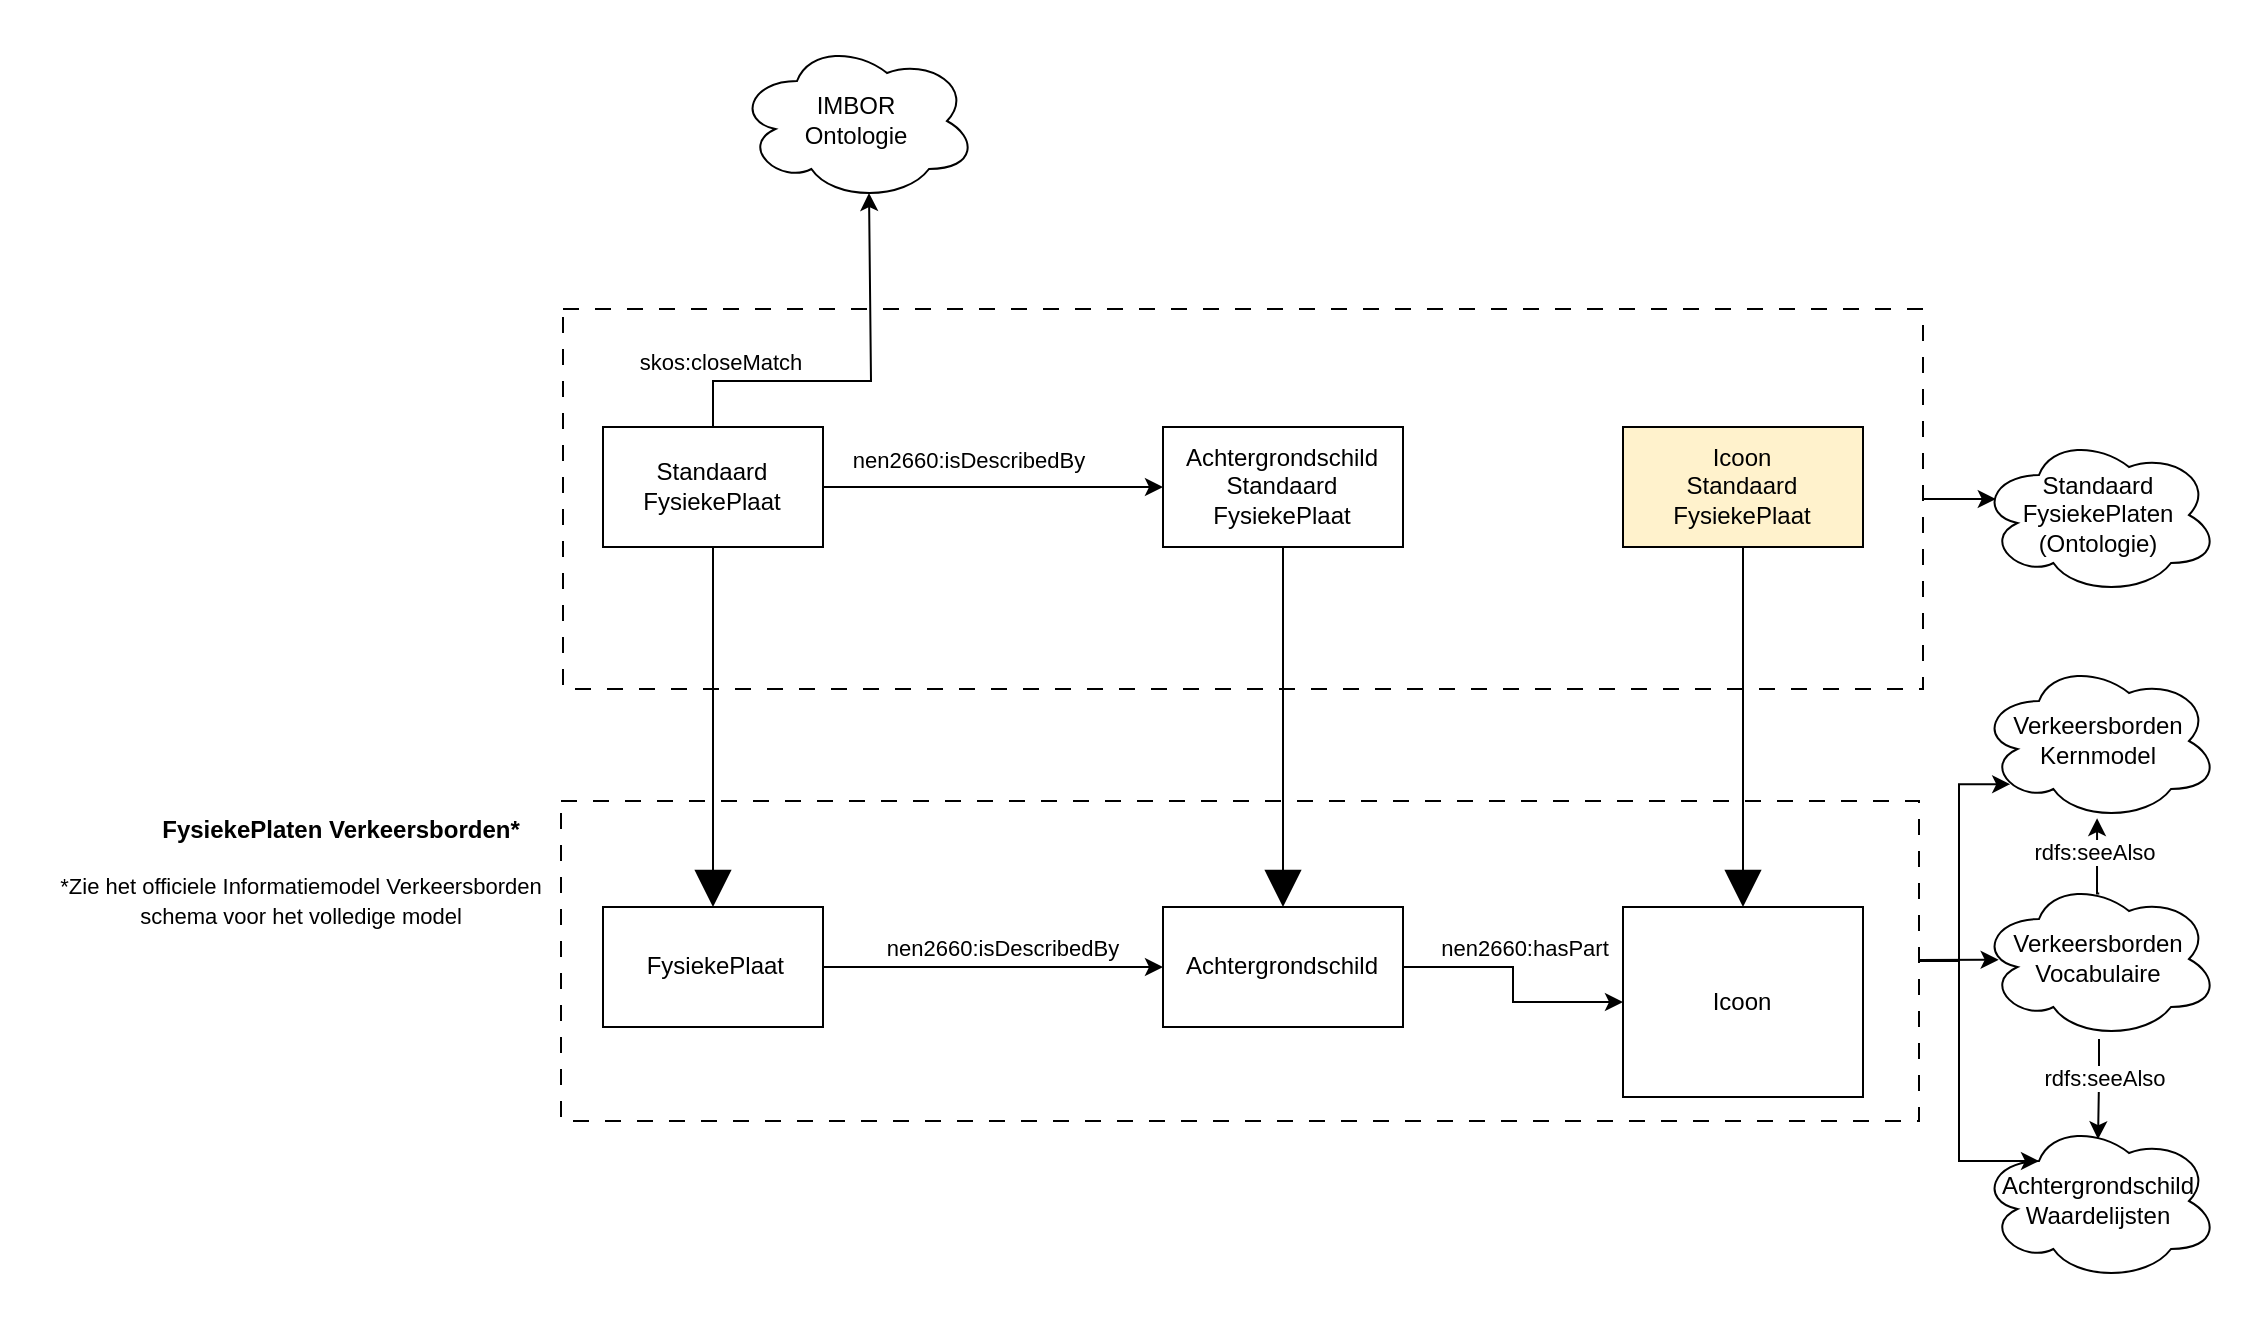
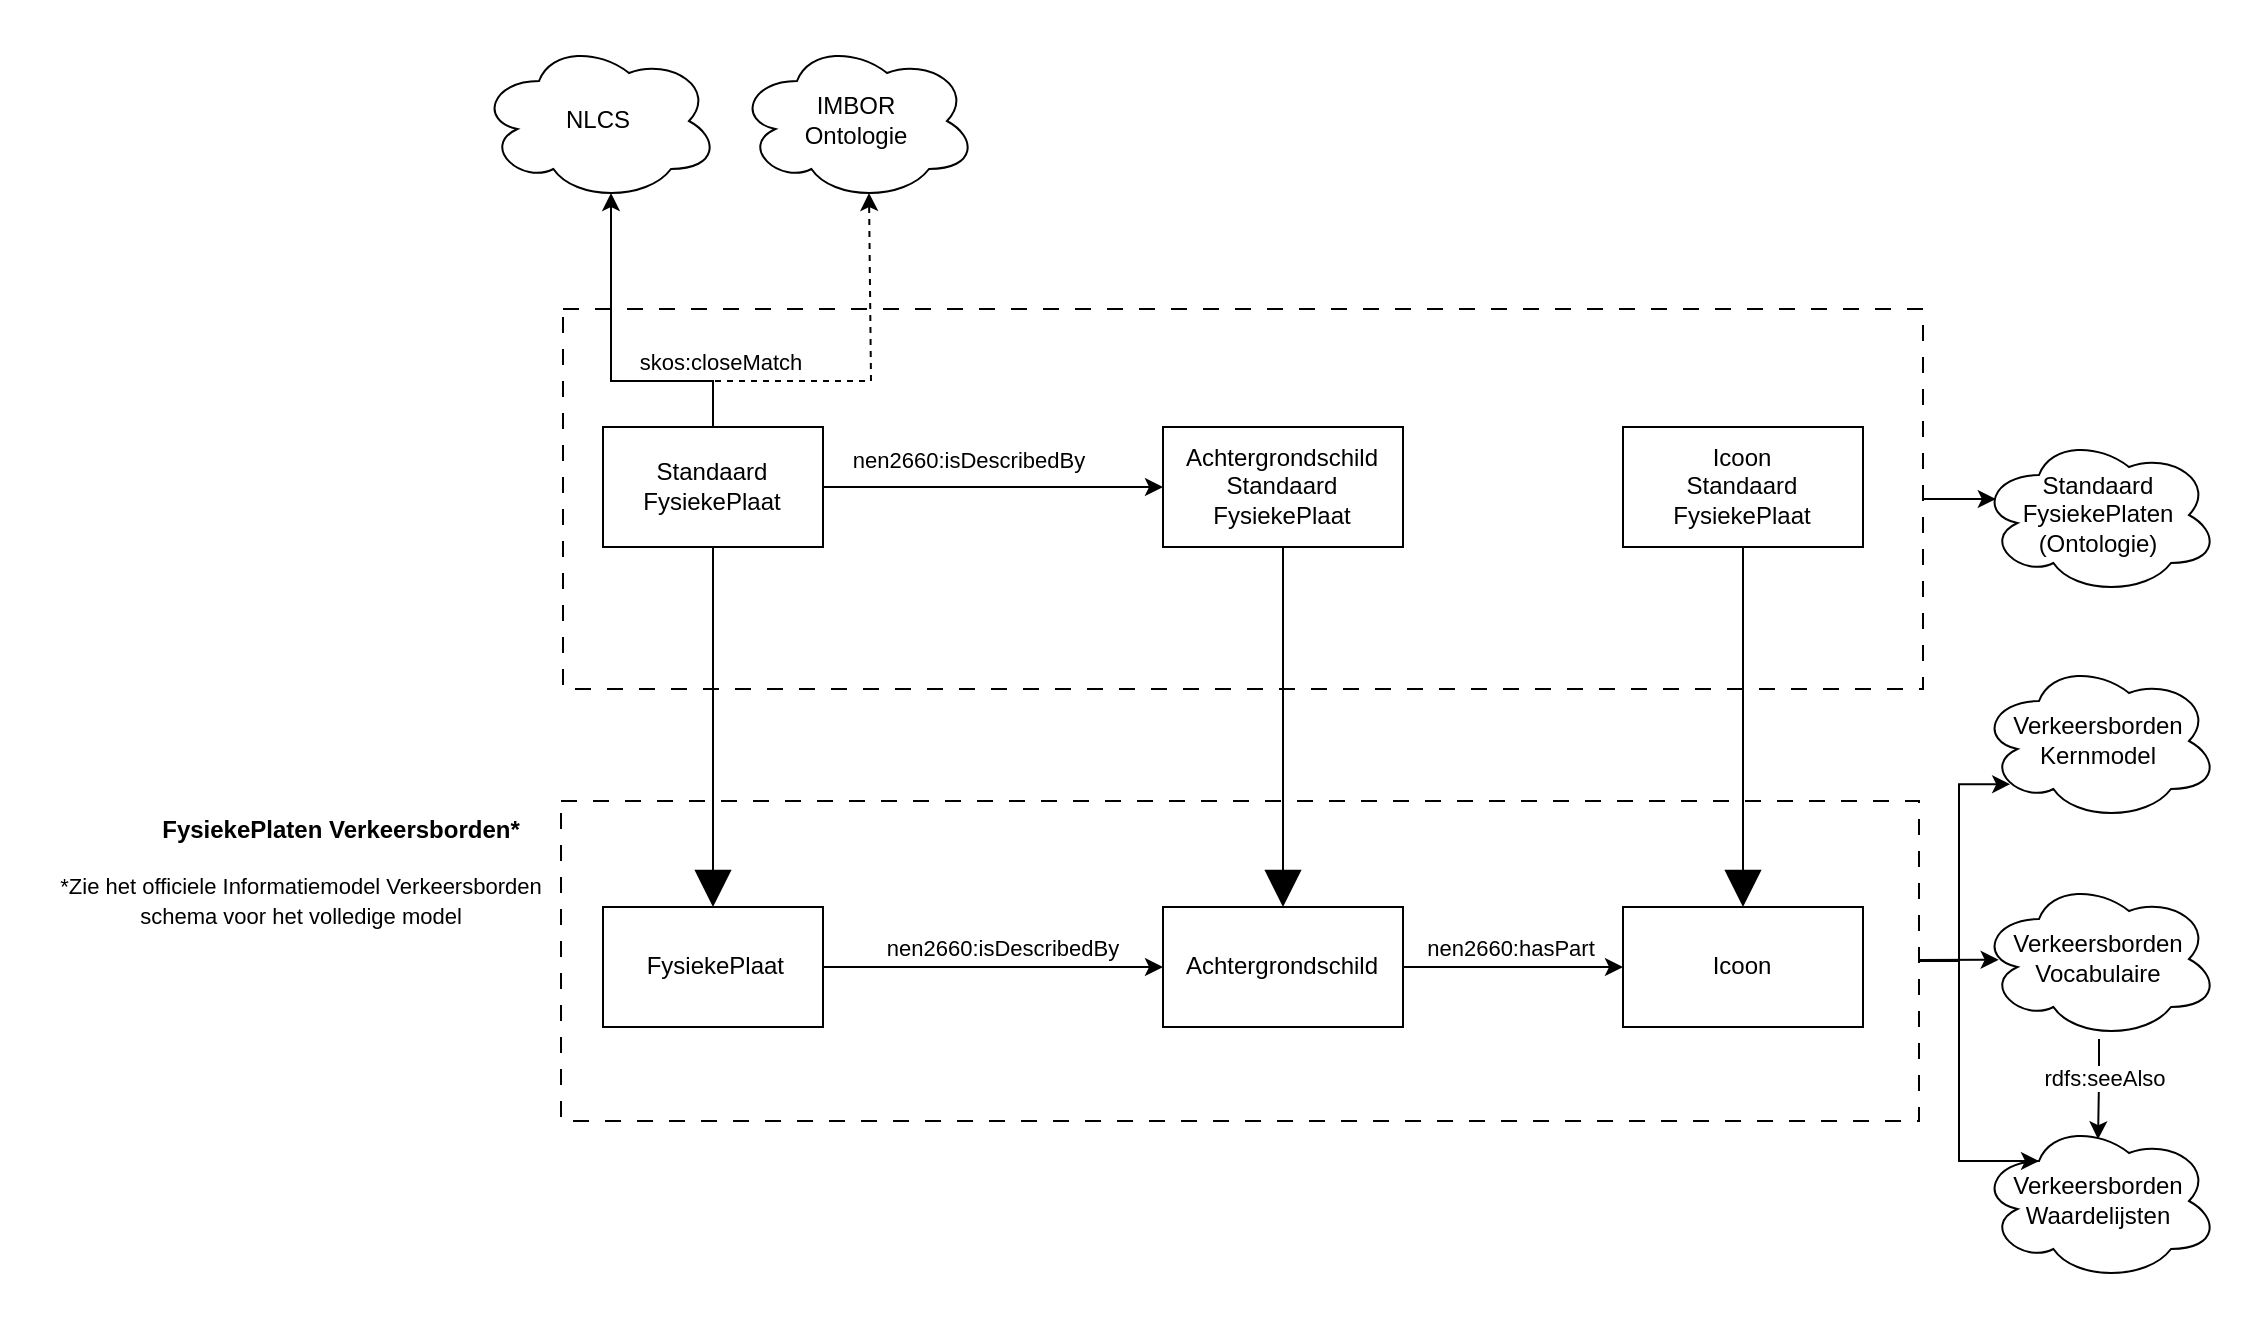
none -> (599, 121)
none -> (611, 343)
(871, 374) -> (871, 374)
(1743, 487) -> (1743, 487)
(2097, 864) -> none
(1743, 1002) -> (1743, 967)
(2099, 1201) -> (2099, 1201)
